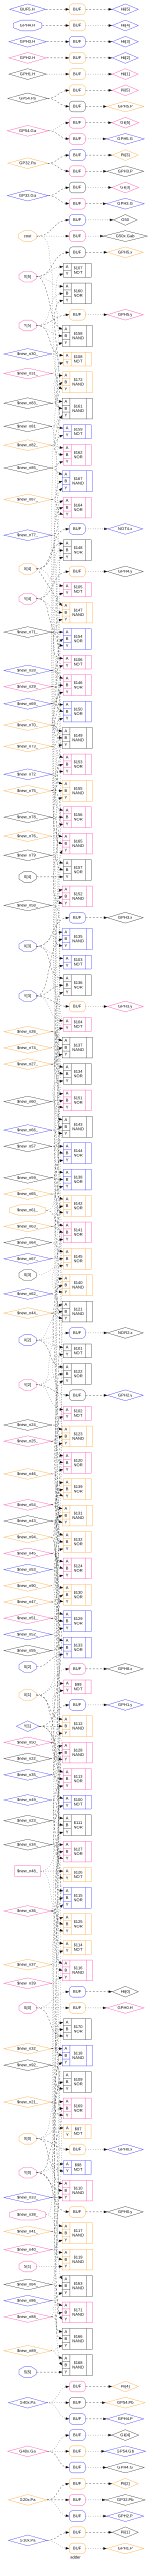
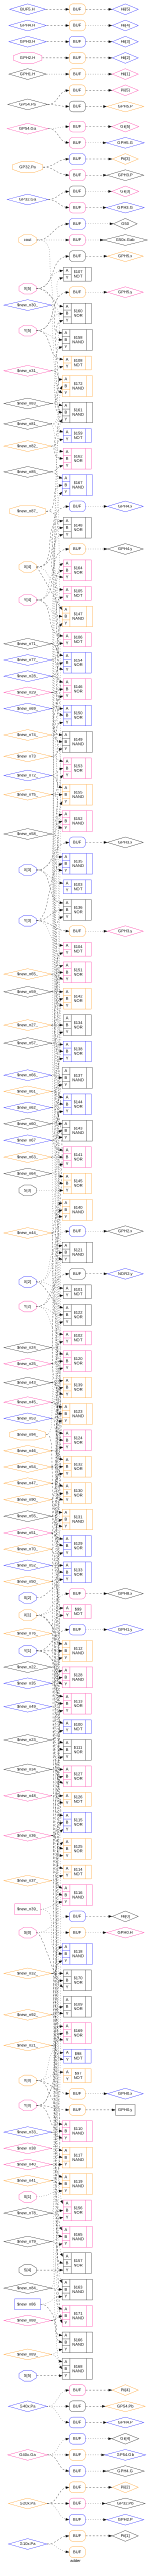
(28, 26) -> (28, 26)
(28, 58) -> (28, 58)
(28, 163) -> (28, 167)
(28, 500) -> (28, 511)
(125, 529) -> (125, 506)
(28, 1032) -> none
(28, 1210) -> (28, 1091)
(125, 1333) -> (125, 1231)
(125, 1395) -> (125, 1274)
(28, 1505) -> (28, 1467)
(28, 1537) -> (28, 1435)
(28, 1726) -> (28, 1651)
(28, 1742) -> (28, 1582)
(28, 1871) -> (28, 1796)
(28, 1983) -> (28, 1909)
(28, 2065) -> (28, 2015)
(125, 2212) -> (125, 2110)
(28, 2215) -> (28, 2148)
(28, 2301) -> (28, 2304)
(125, 2549) -> none
